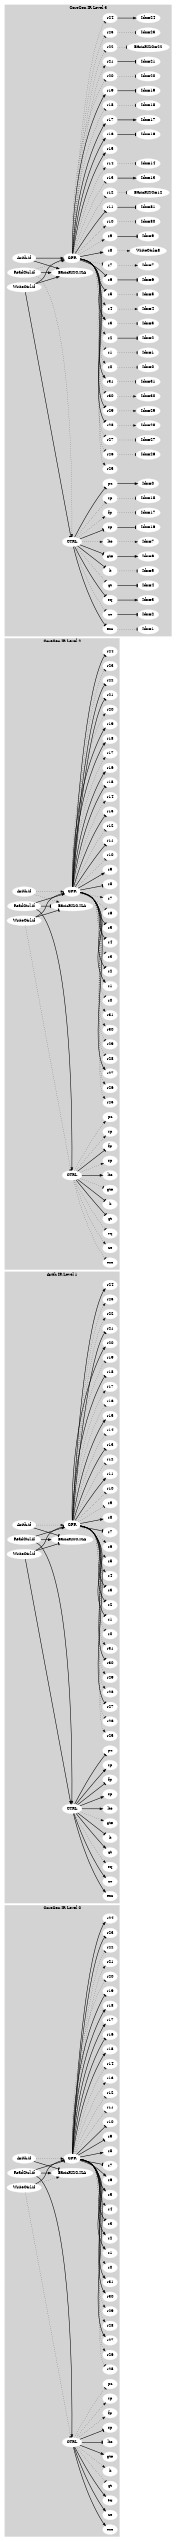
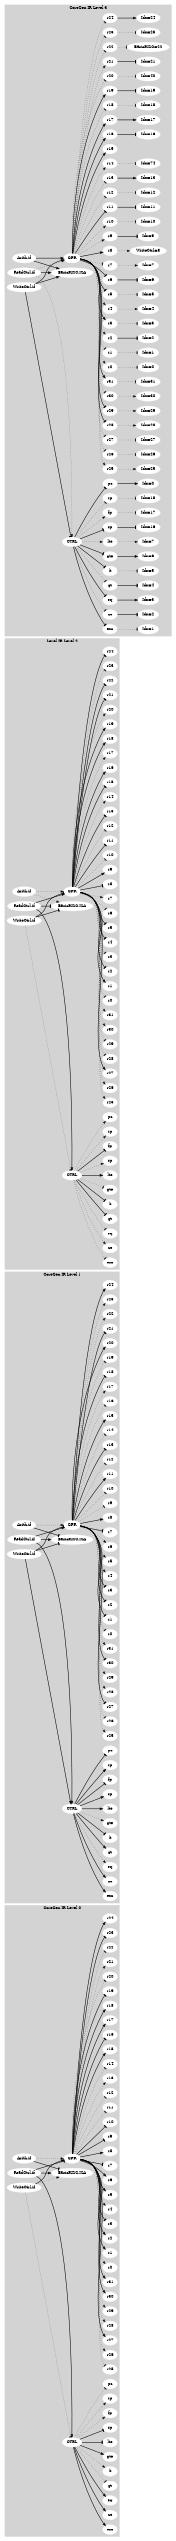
(148, 76) -> (148, 76)
(148, 164) -> (148, 164)
(148, 193) -> (148, 193)
(148, 207) -> (148, 207)
(148, 222) -> (148, 222)
none -> (148, 469)
(62, 641) -> (62, 641)
(62, 1275) -> (62, 1275)
